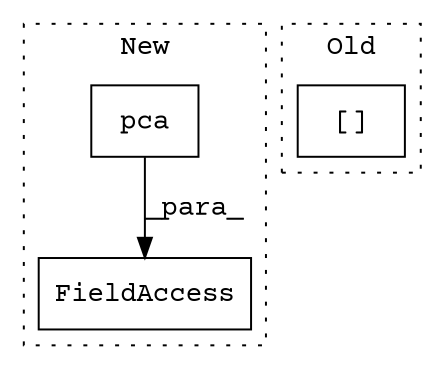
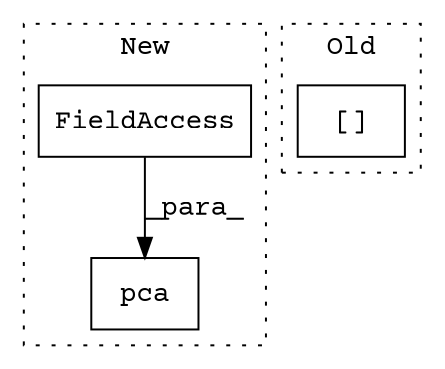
(145, 197) -> (145, 197)
